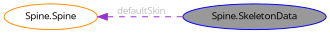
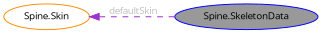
(51, 17) -> (47, 17)
